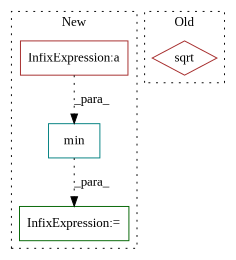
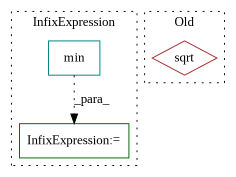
(74, 22) -> (74, 22)
(74, 58) -> none
